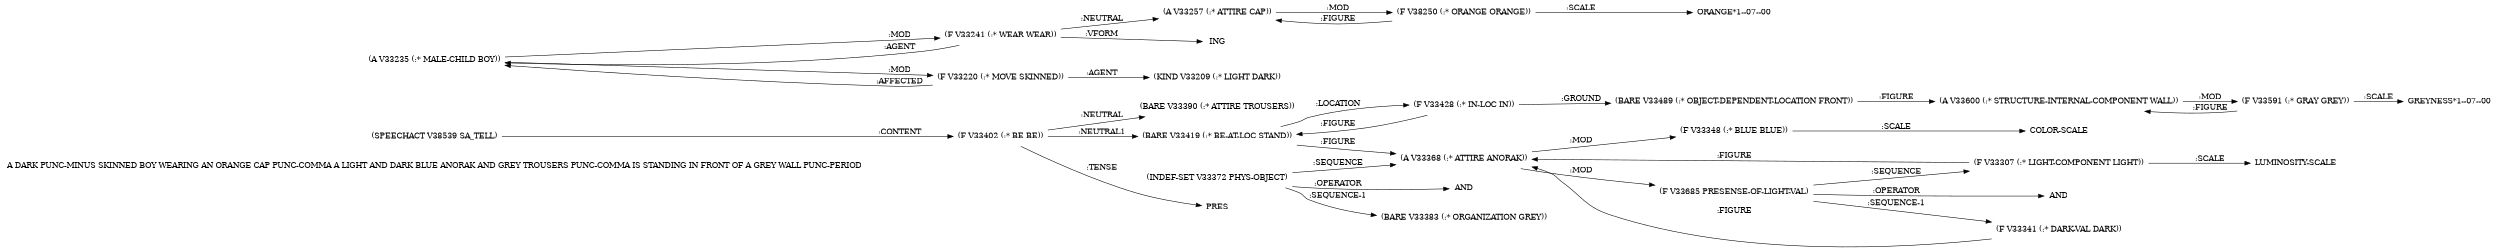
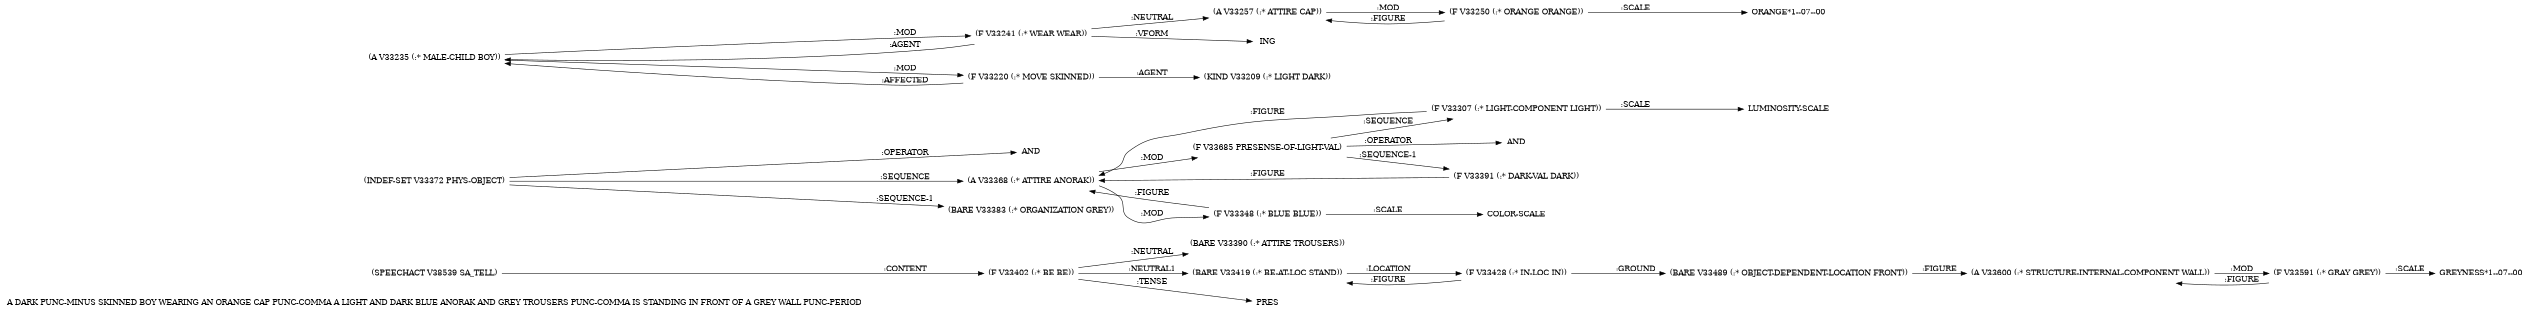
(1464, 13) -> (1516, 13)
(1344, 149) -> (1152, 200)
(2059, 230) -> (1516, 177)
